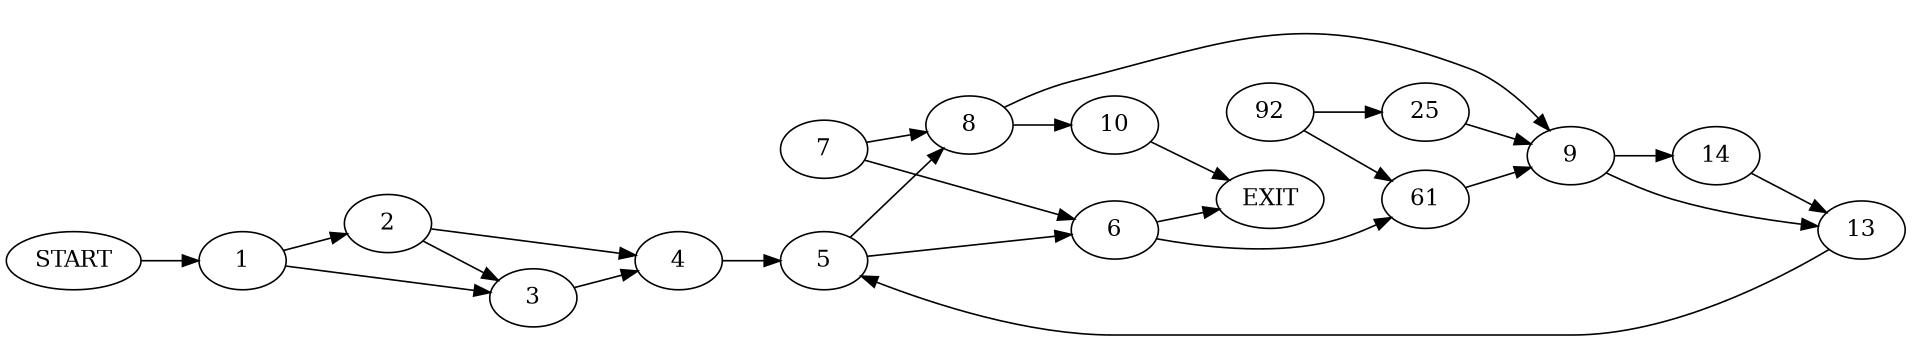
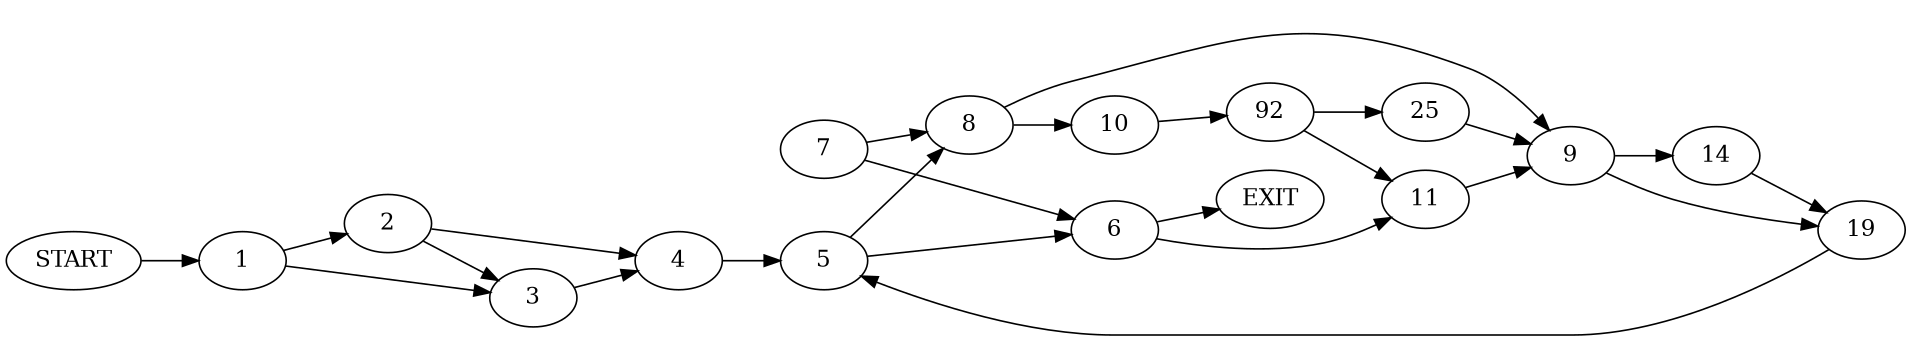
(1183, 157) -> (1185, 119)
(1425, 199) -> (1425, 199)
(1862, 230) -> (1862, 230)
